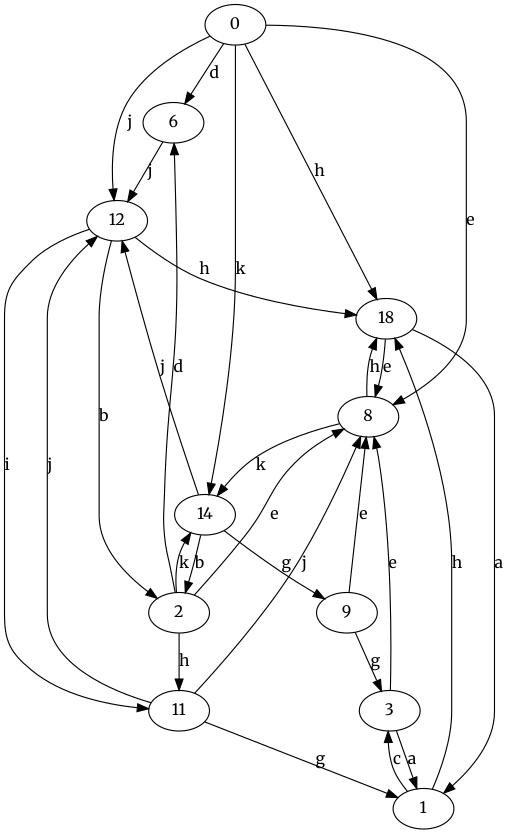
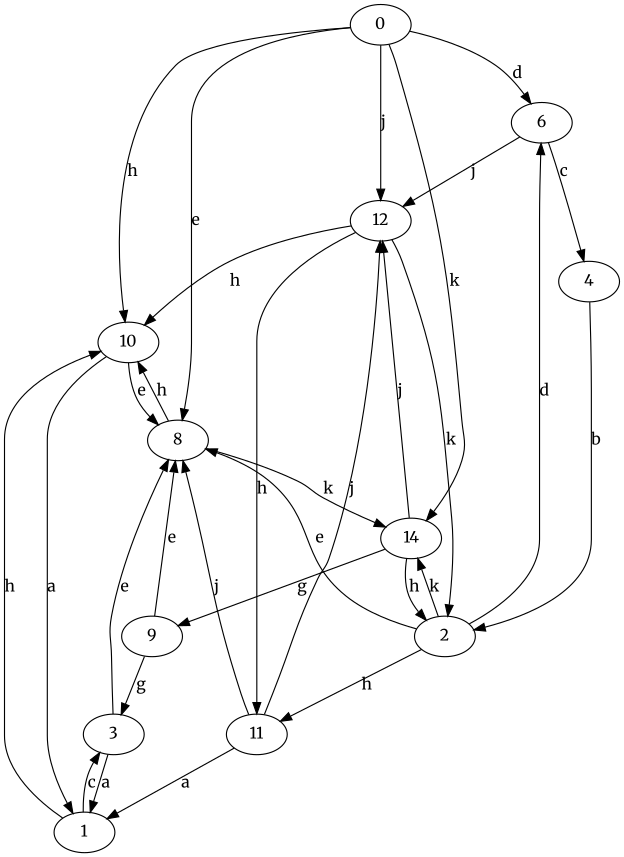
none -> (589, 282)
(386, 319) -> (128, 342)
(104, 417) -> (452, 440)
(7, 466) -> (262, 489)
(200, 564) -> (415, 587)
(320, 760) -> (186, 783)
